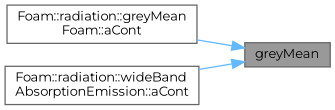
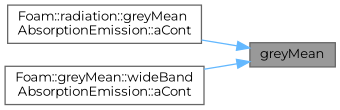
(102, 24) -> (105, 24)
(102, 85) -> (105, 85)
